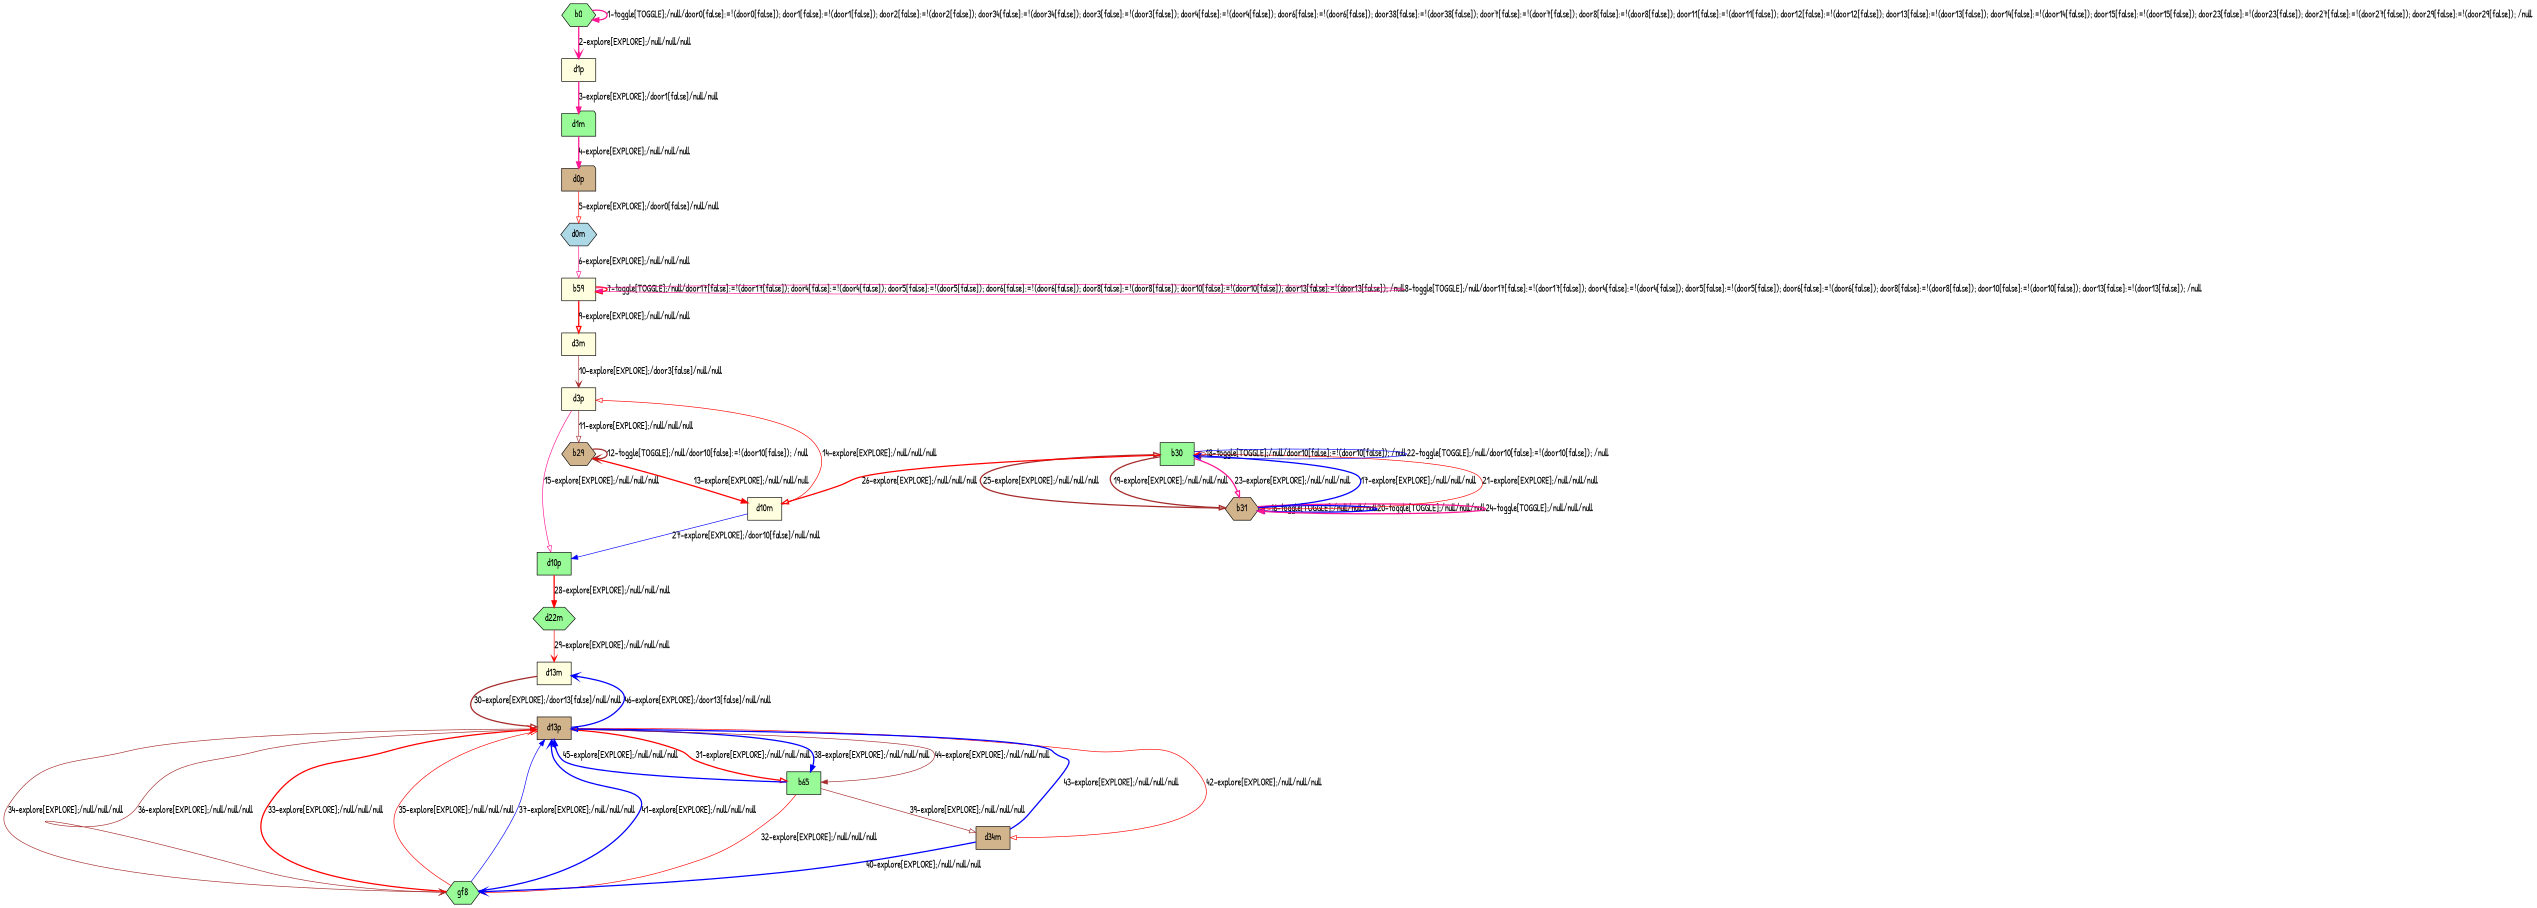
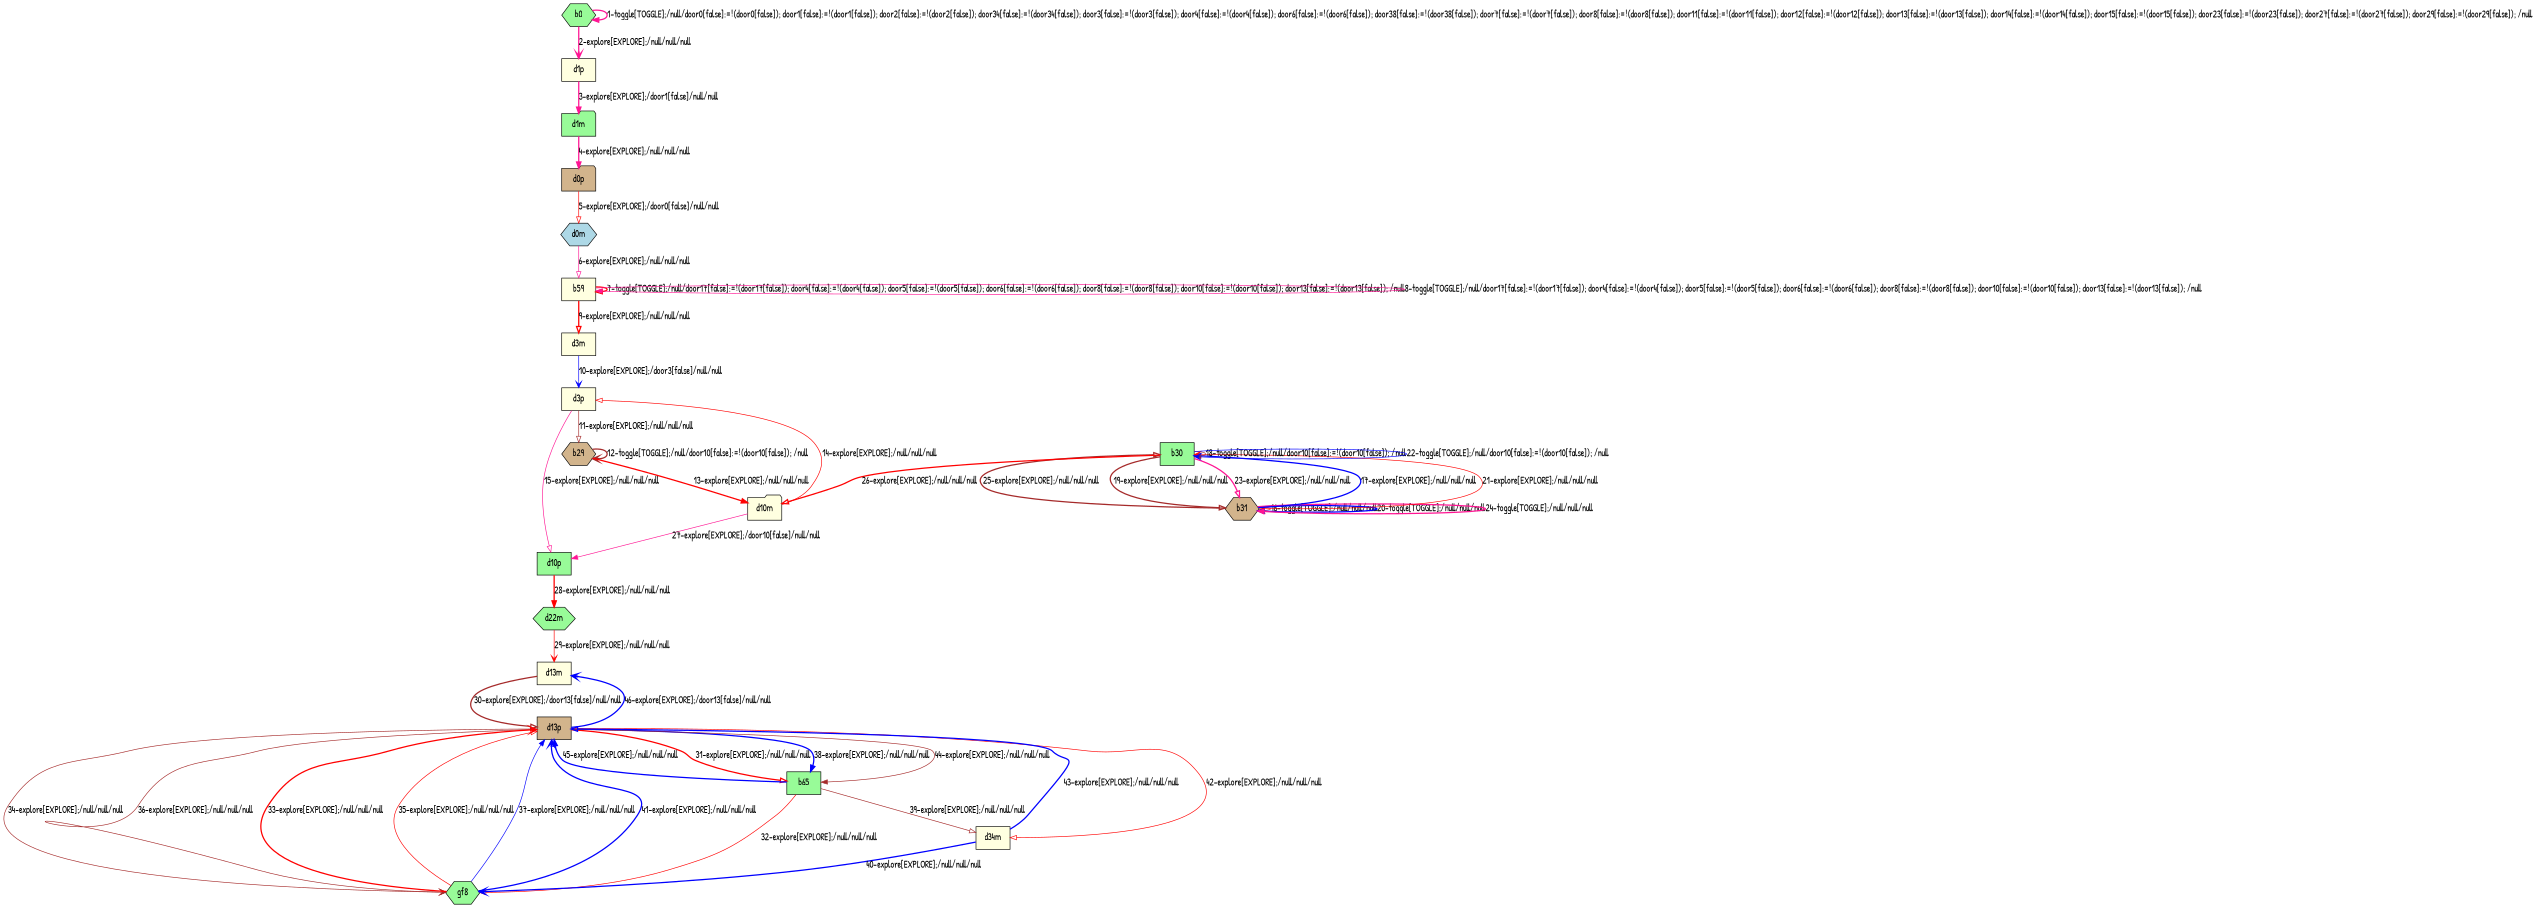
(579, 369) -> (579, 369)
(765, 509) -> (765, 509)
(663, 535) -> (663, 535)
(993, 838) -> (993, 838)
